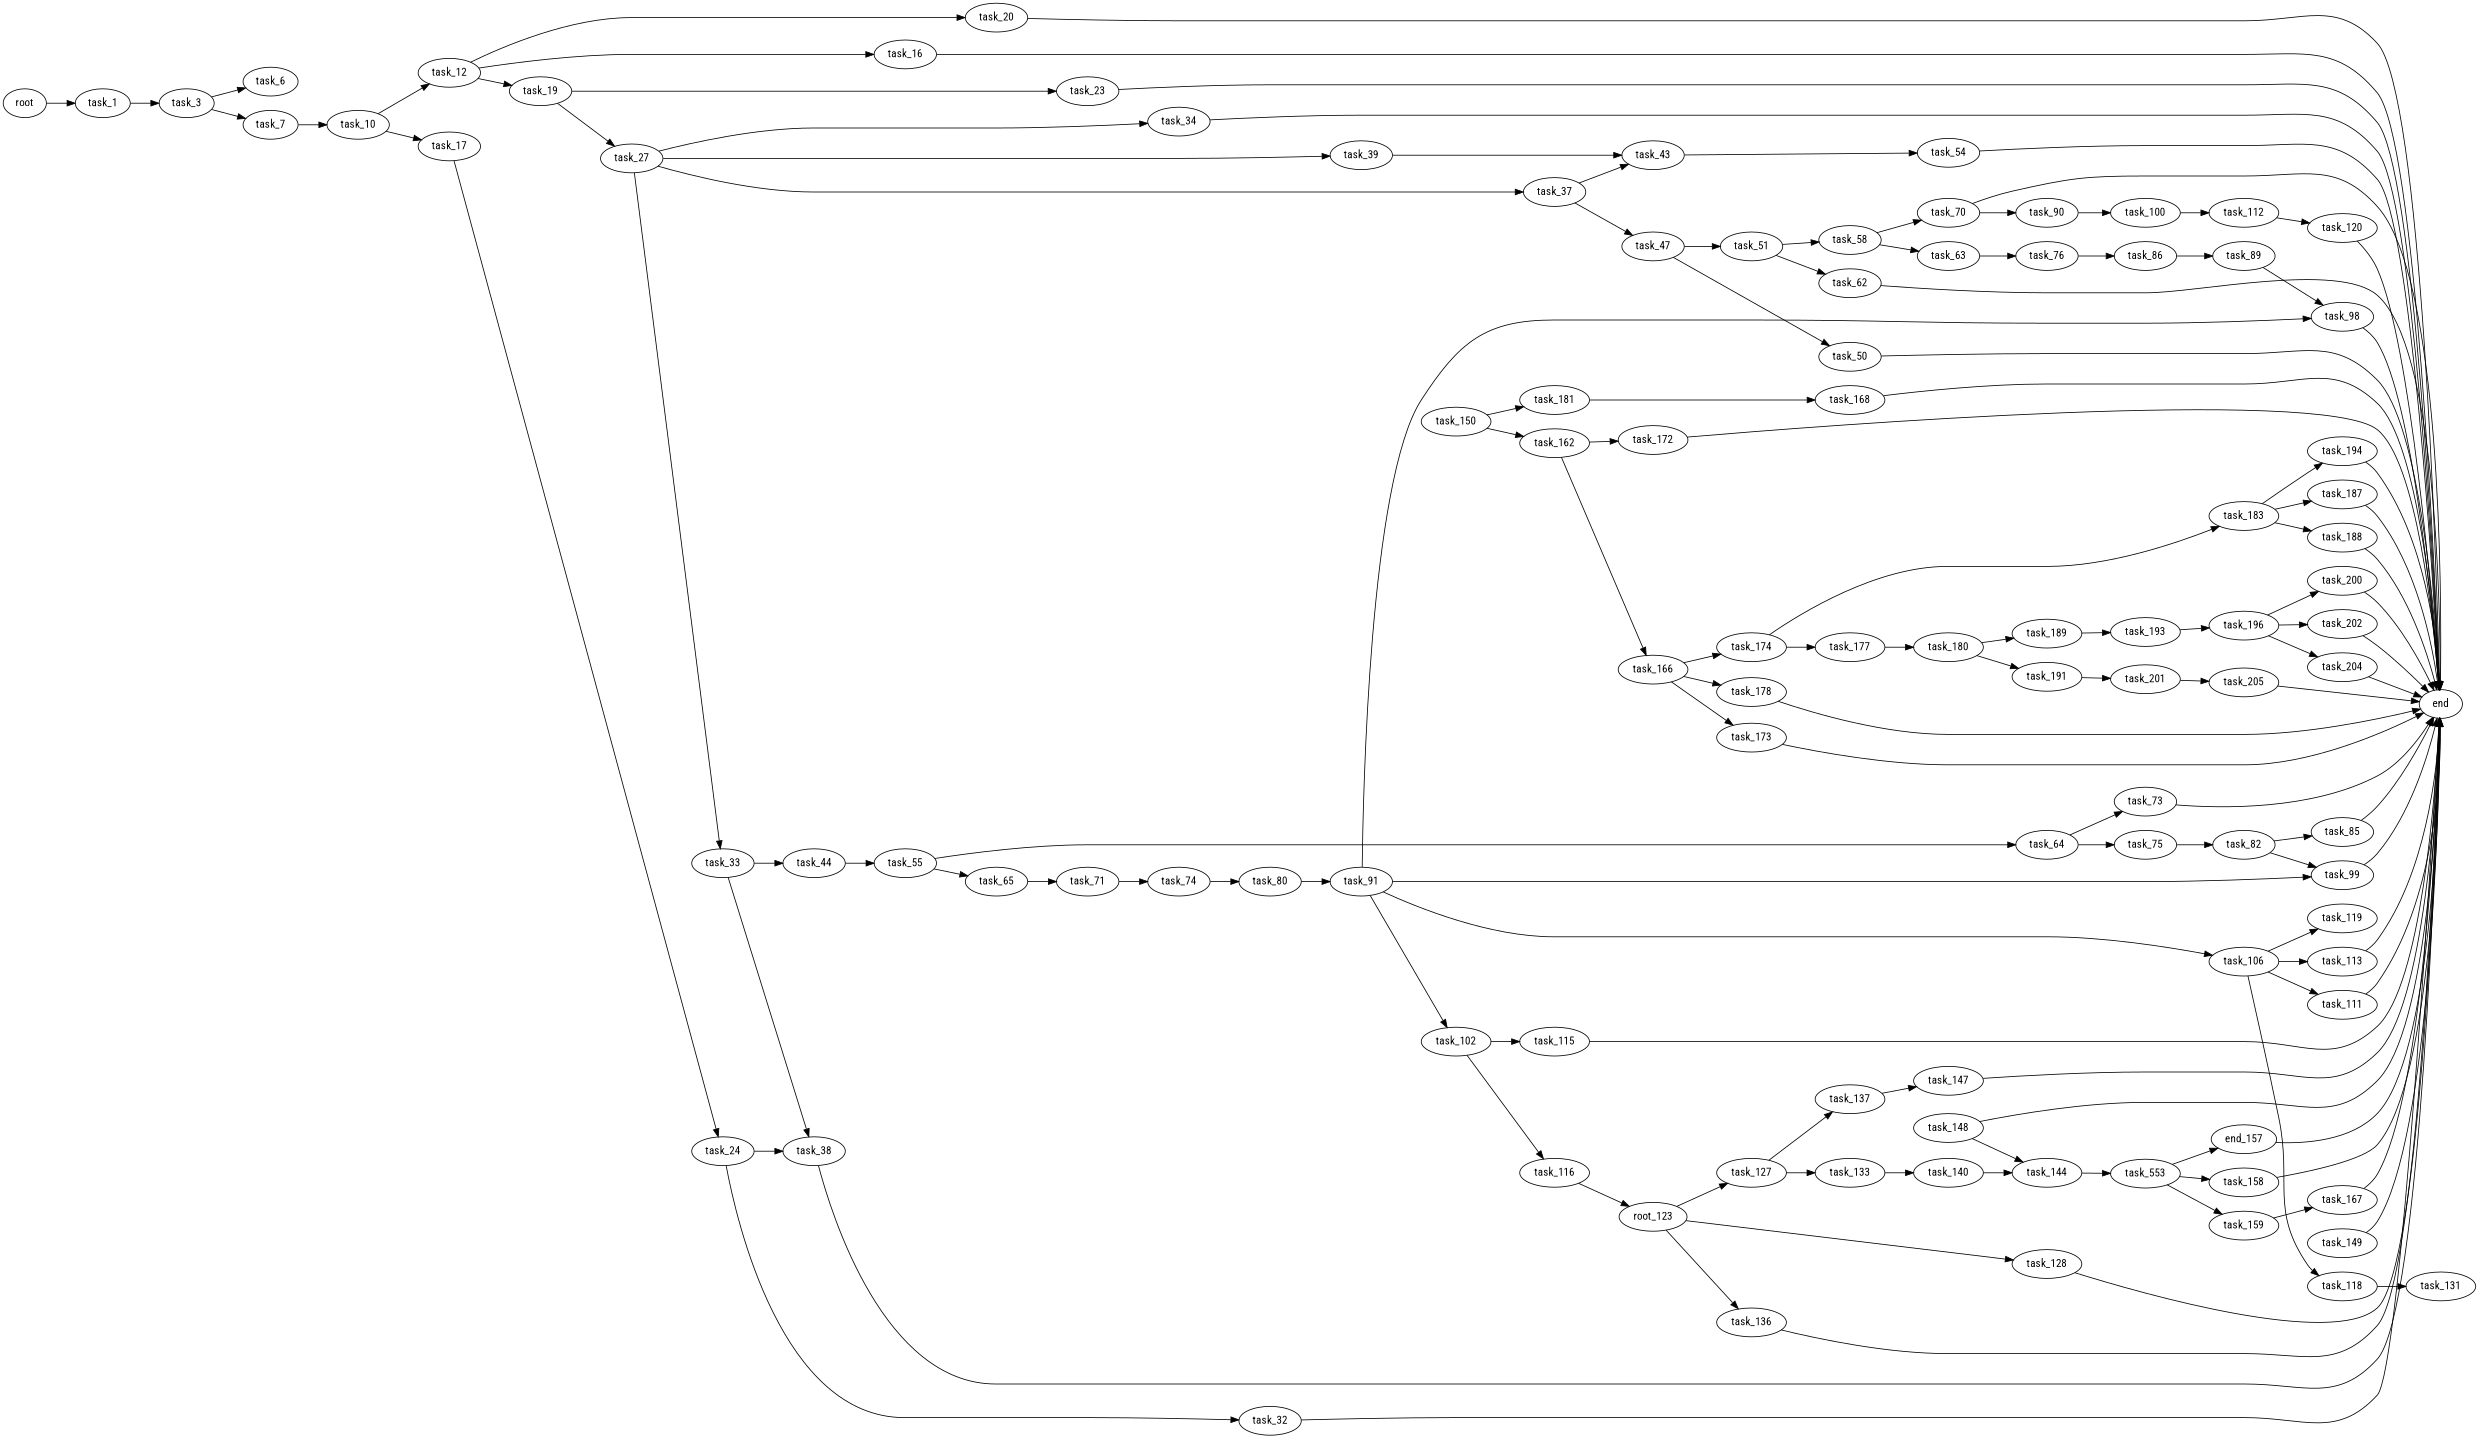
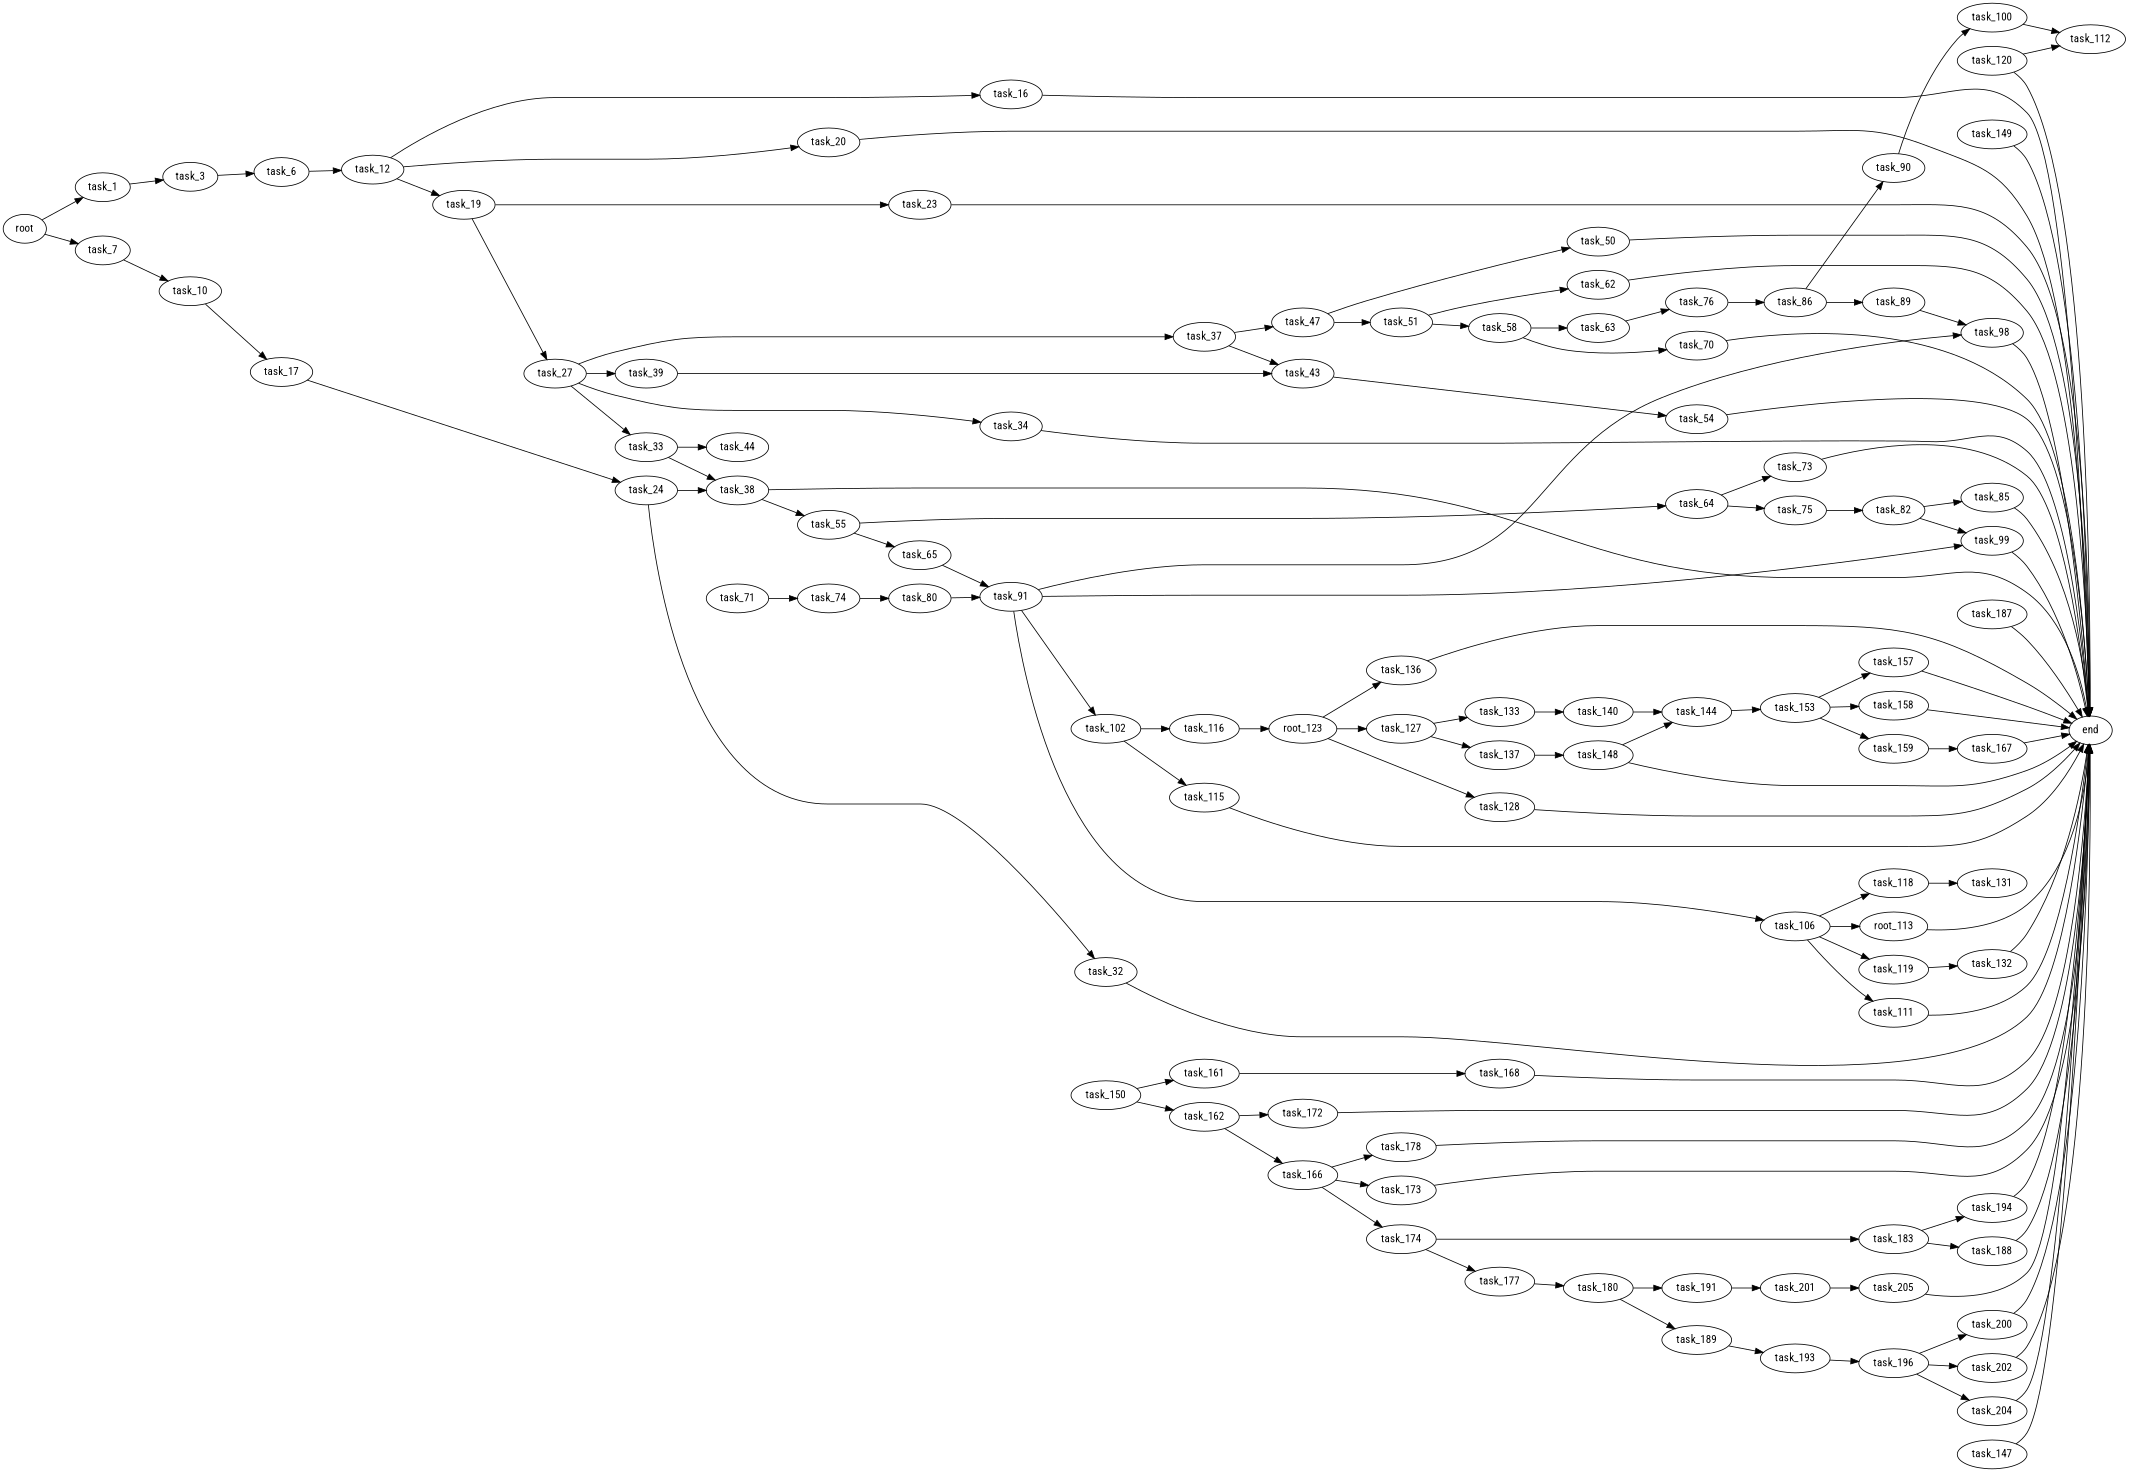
(400, 101) -> (321, 171)
(225, 113) -> (58, 238)
(1994, 213) -> (1840, 241)
(2289, 220) -> (2037, 51)
(1555, 400) -> (1204, 1074)
(2289, 506) -> none
(856, 863) -> (779, 506)
(1038, 882) -> (962, 574)
(2342, 962) -> (1894, 926)
none -> (1992, 964)
(1895, 1091) -> (1545, 755)
(2244, 1139) -> (1894, 662)
(2145, 1174) -> (1795, 708)
